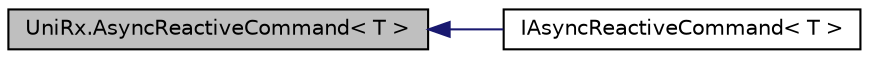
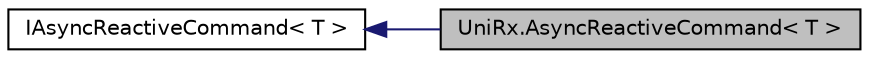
(477, 29) -> (414, 29)
